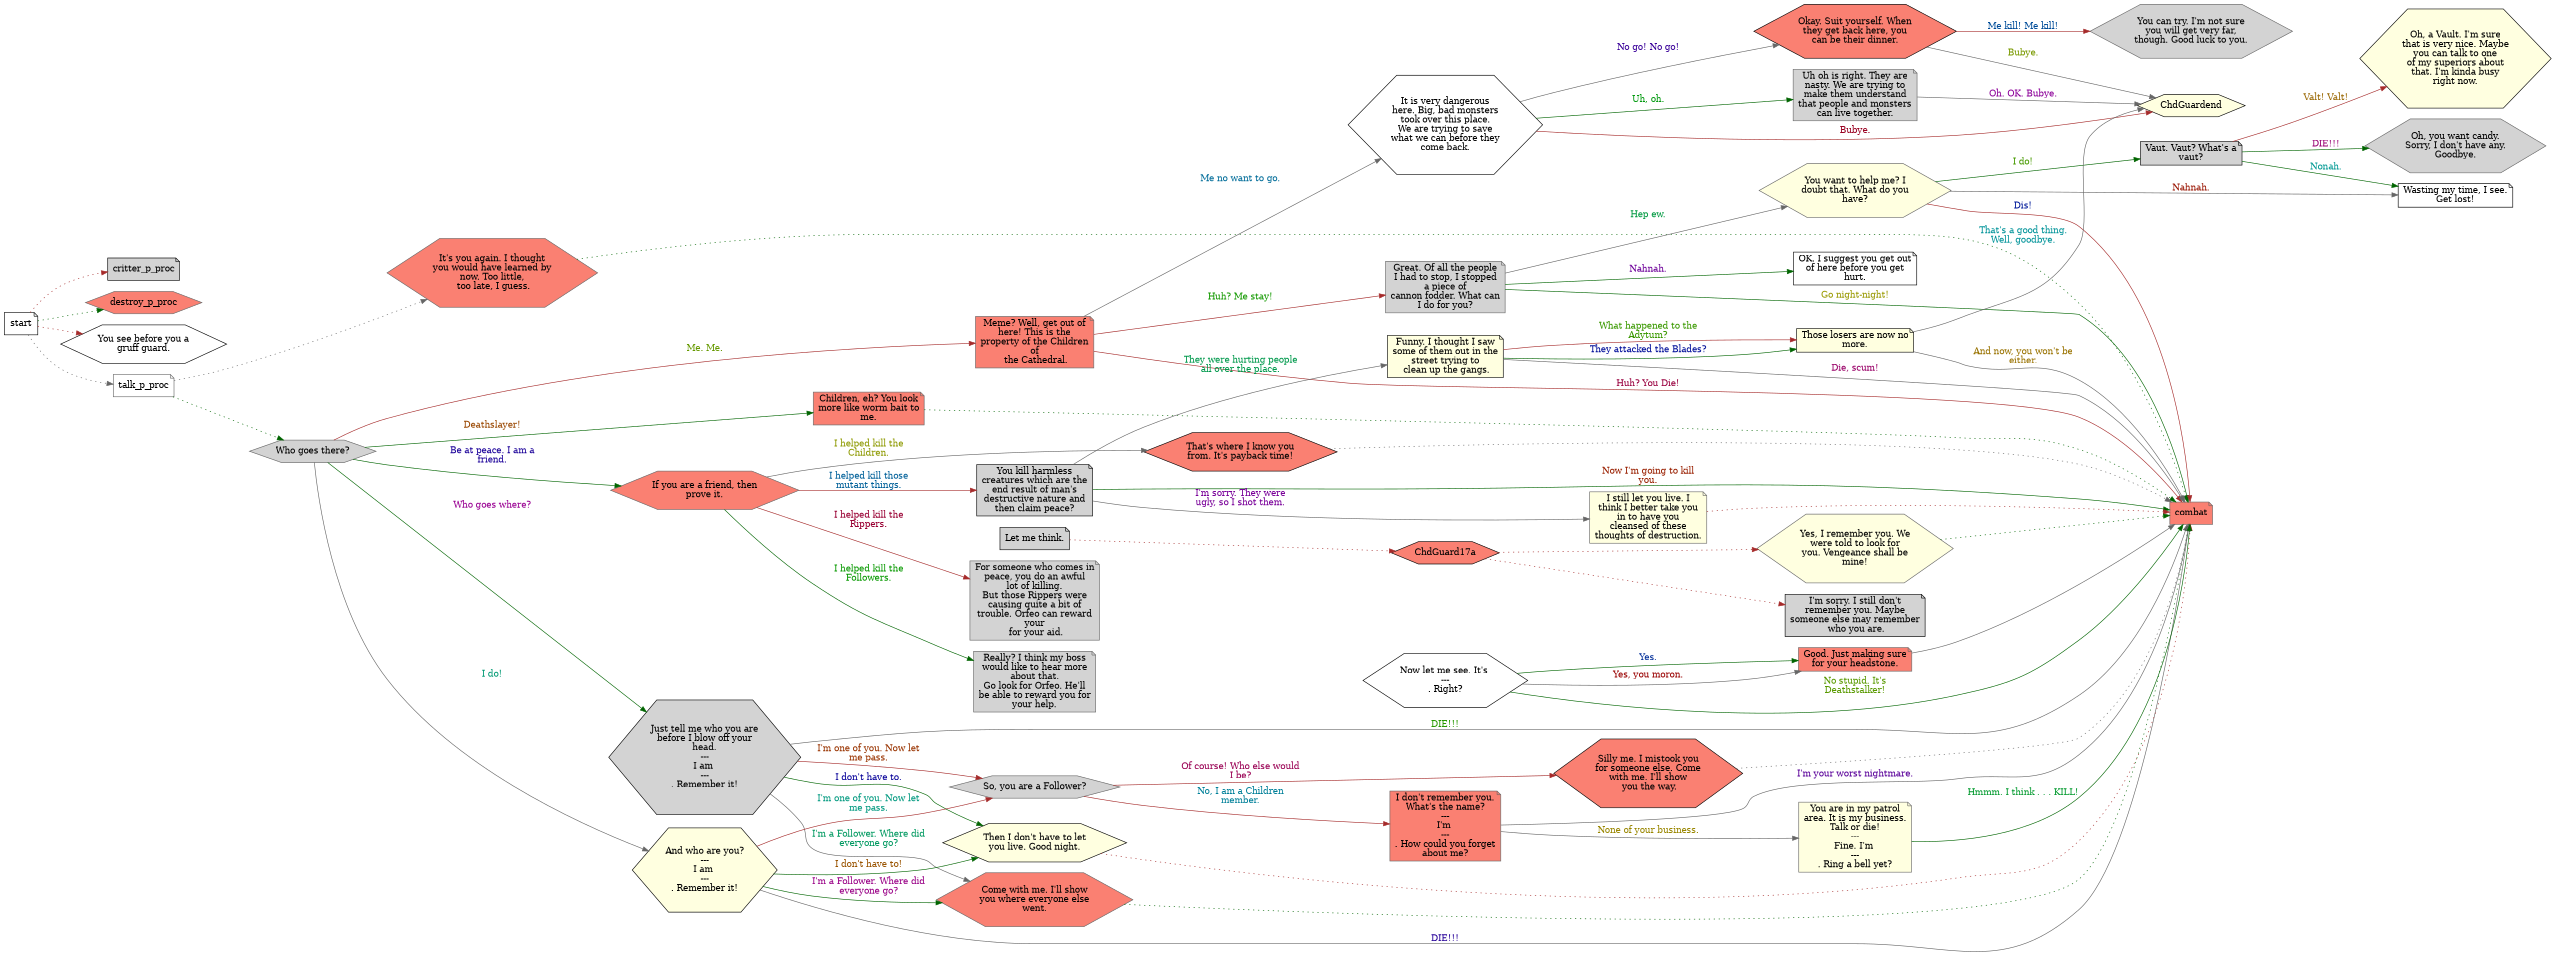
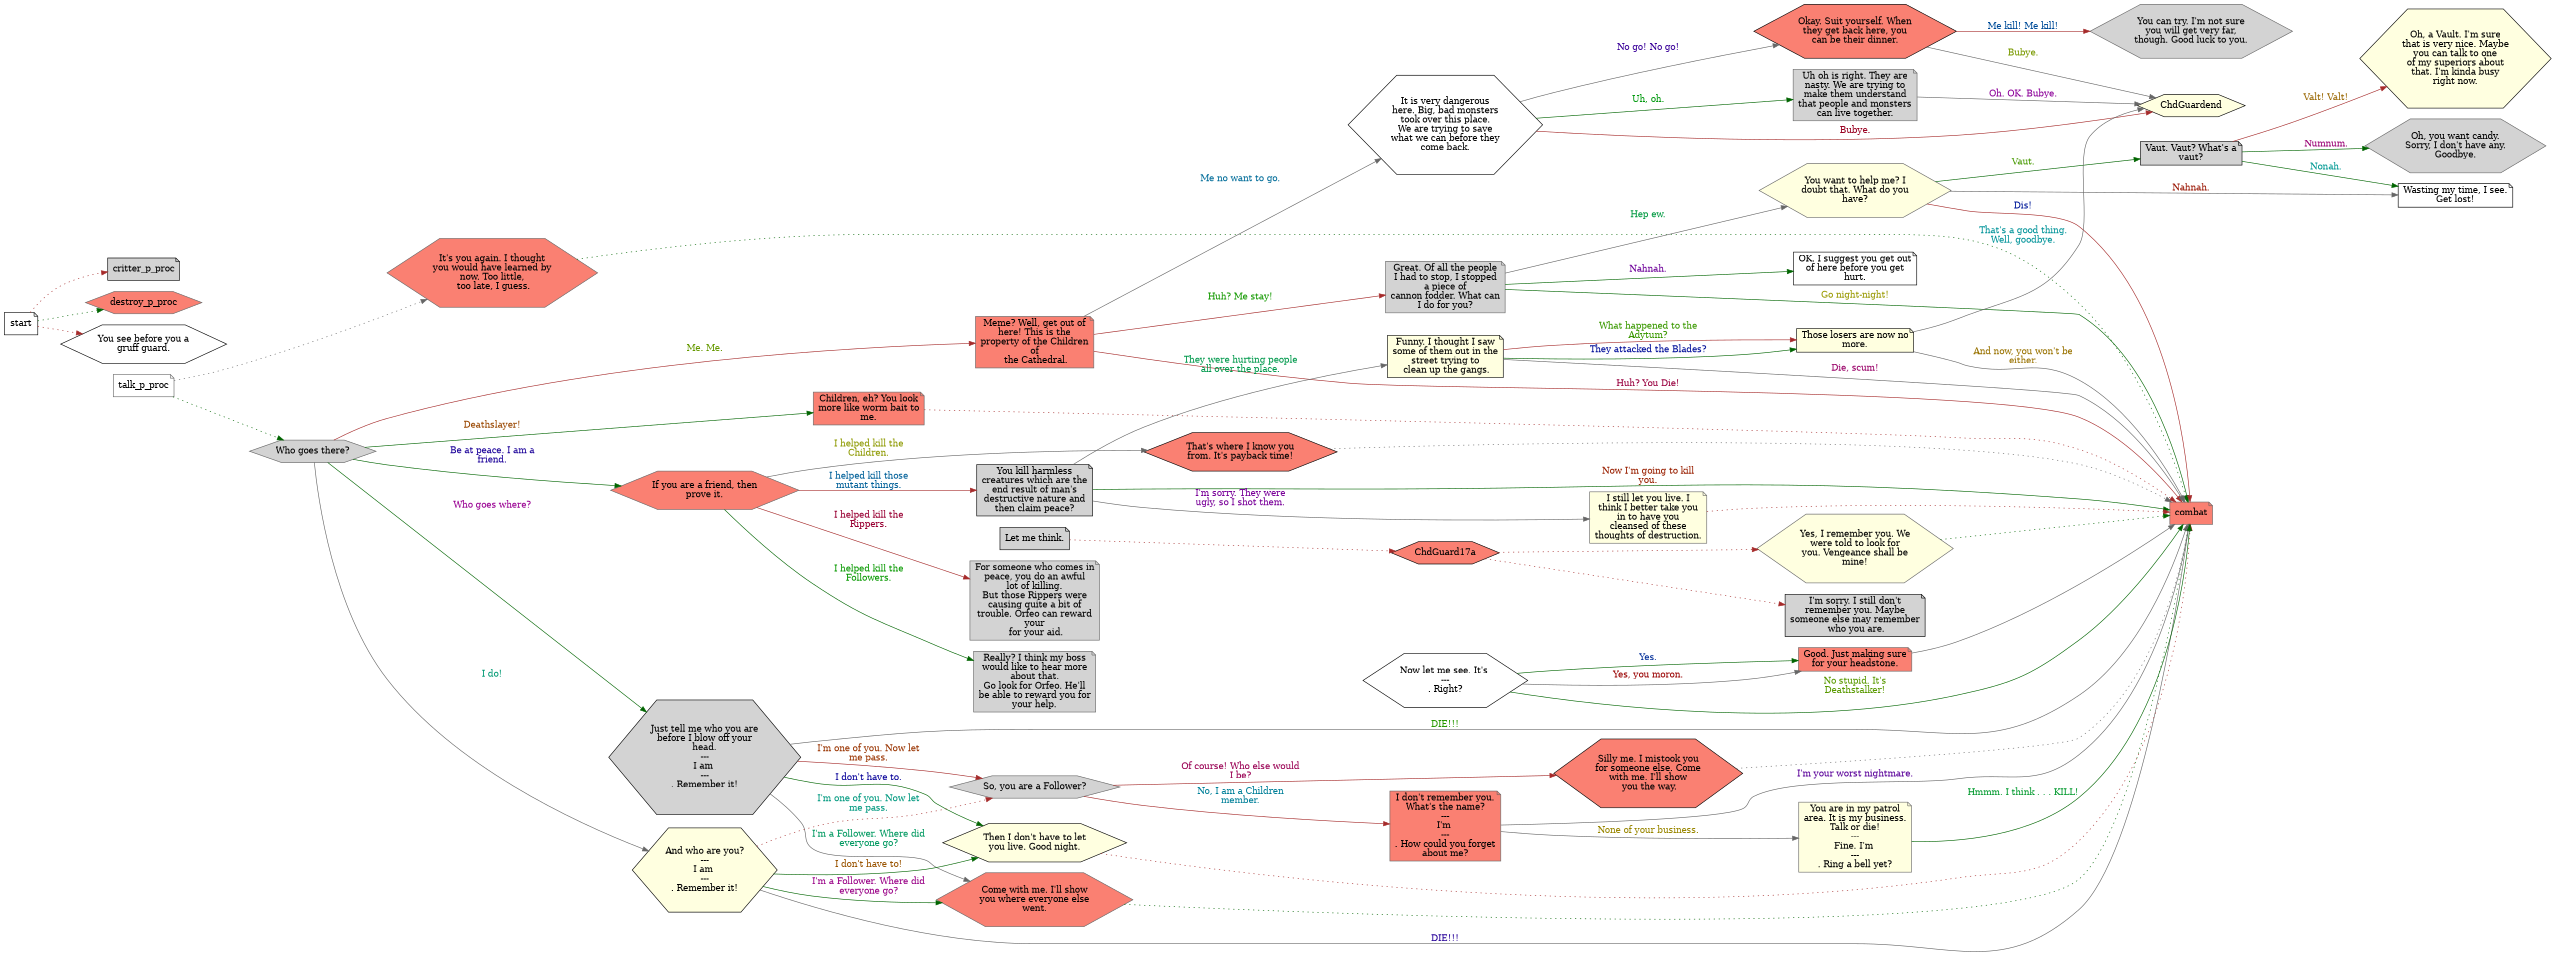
(2326, 144) -> (2326, 144)
(2023, 162) -> (2023, 162)
(61, 369) -> none
(1554, 425) -> (1554, 425)
(870, 819) -> (870, 819)
